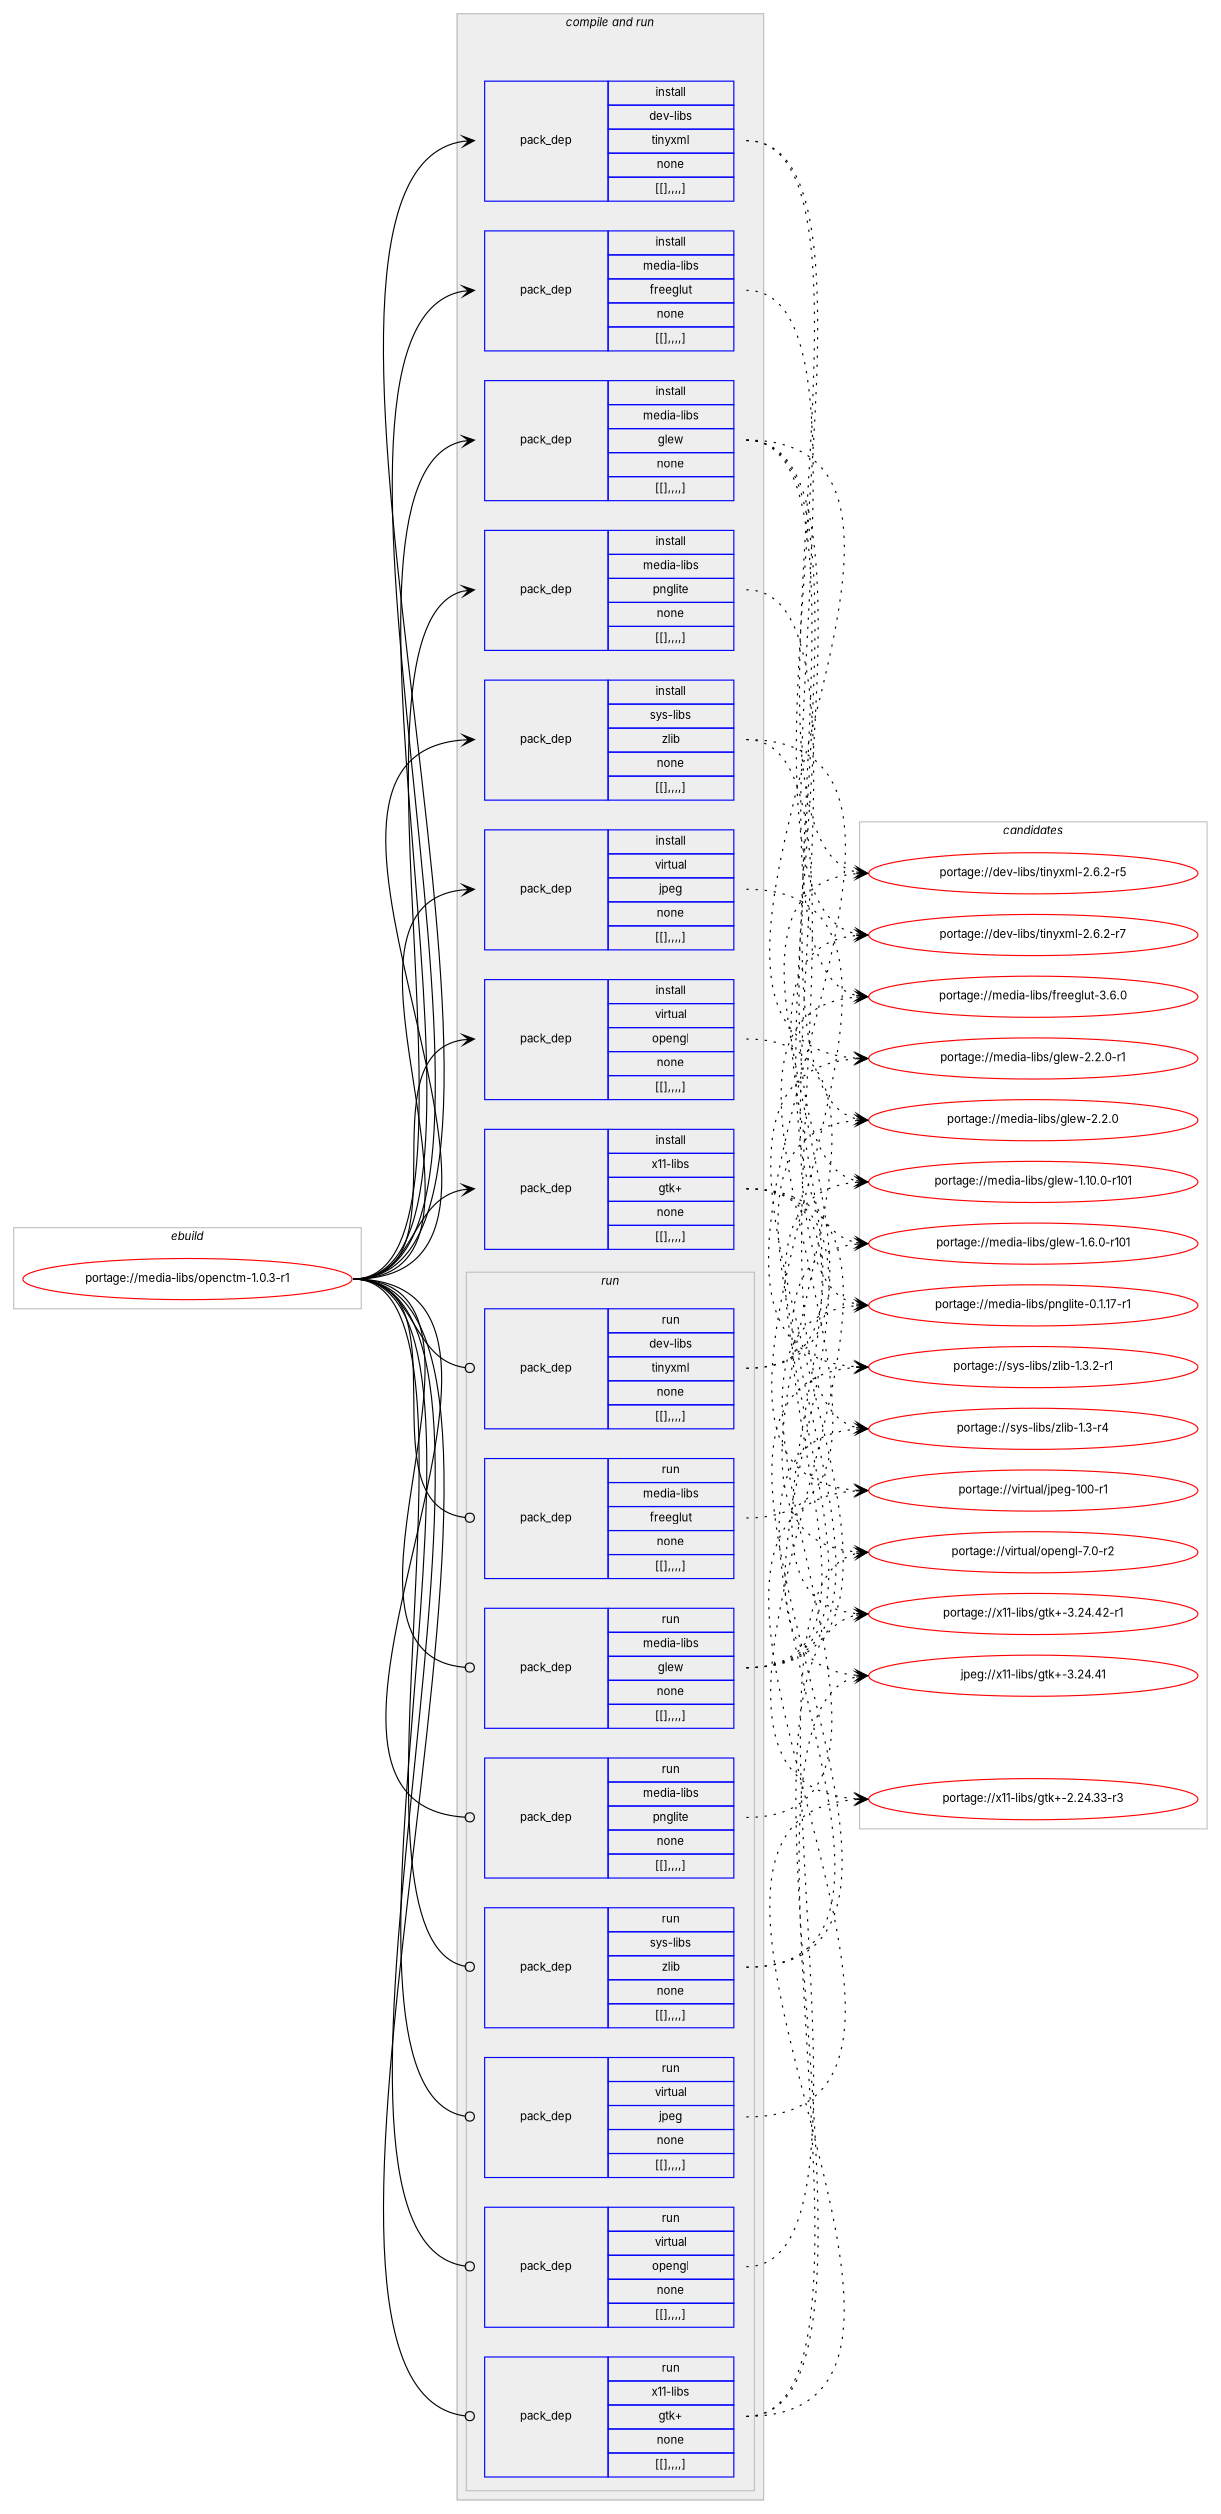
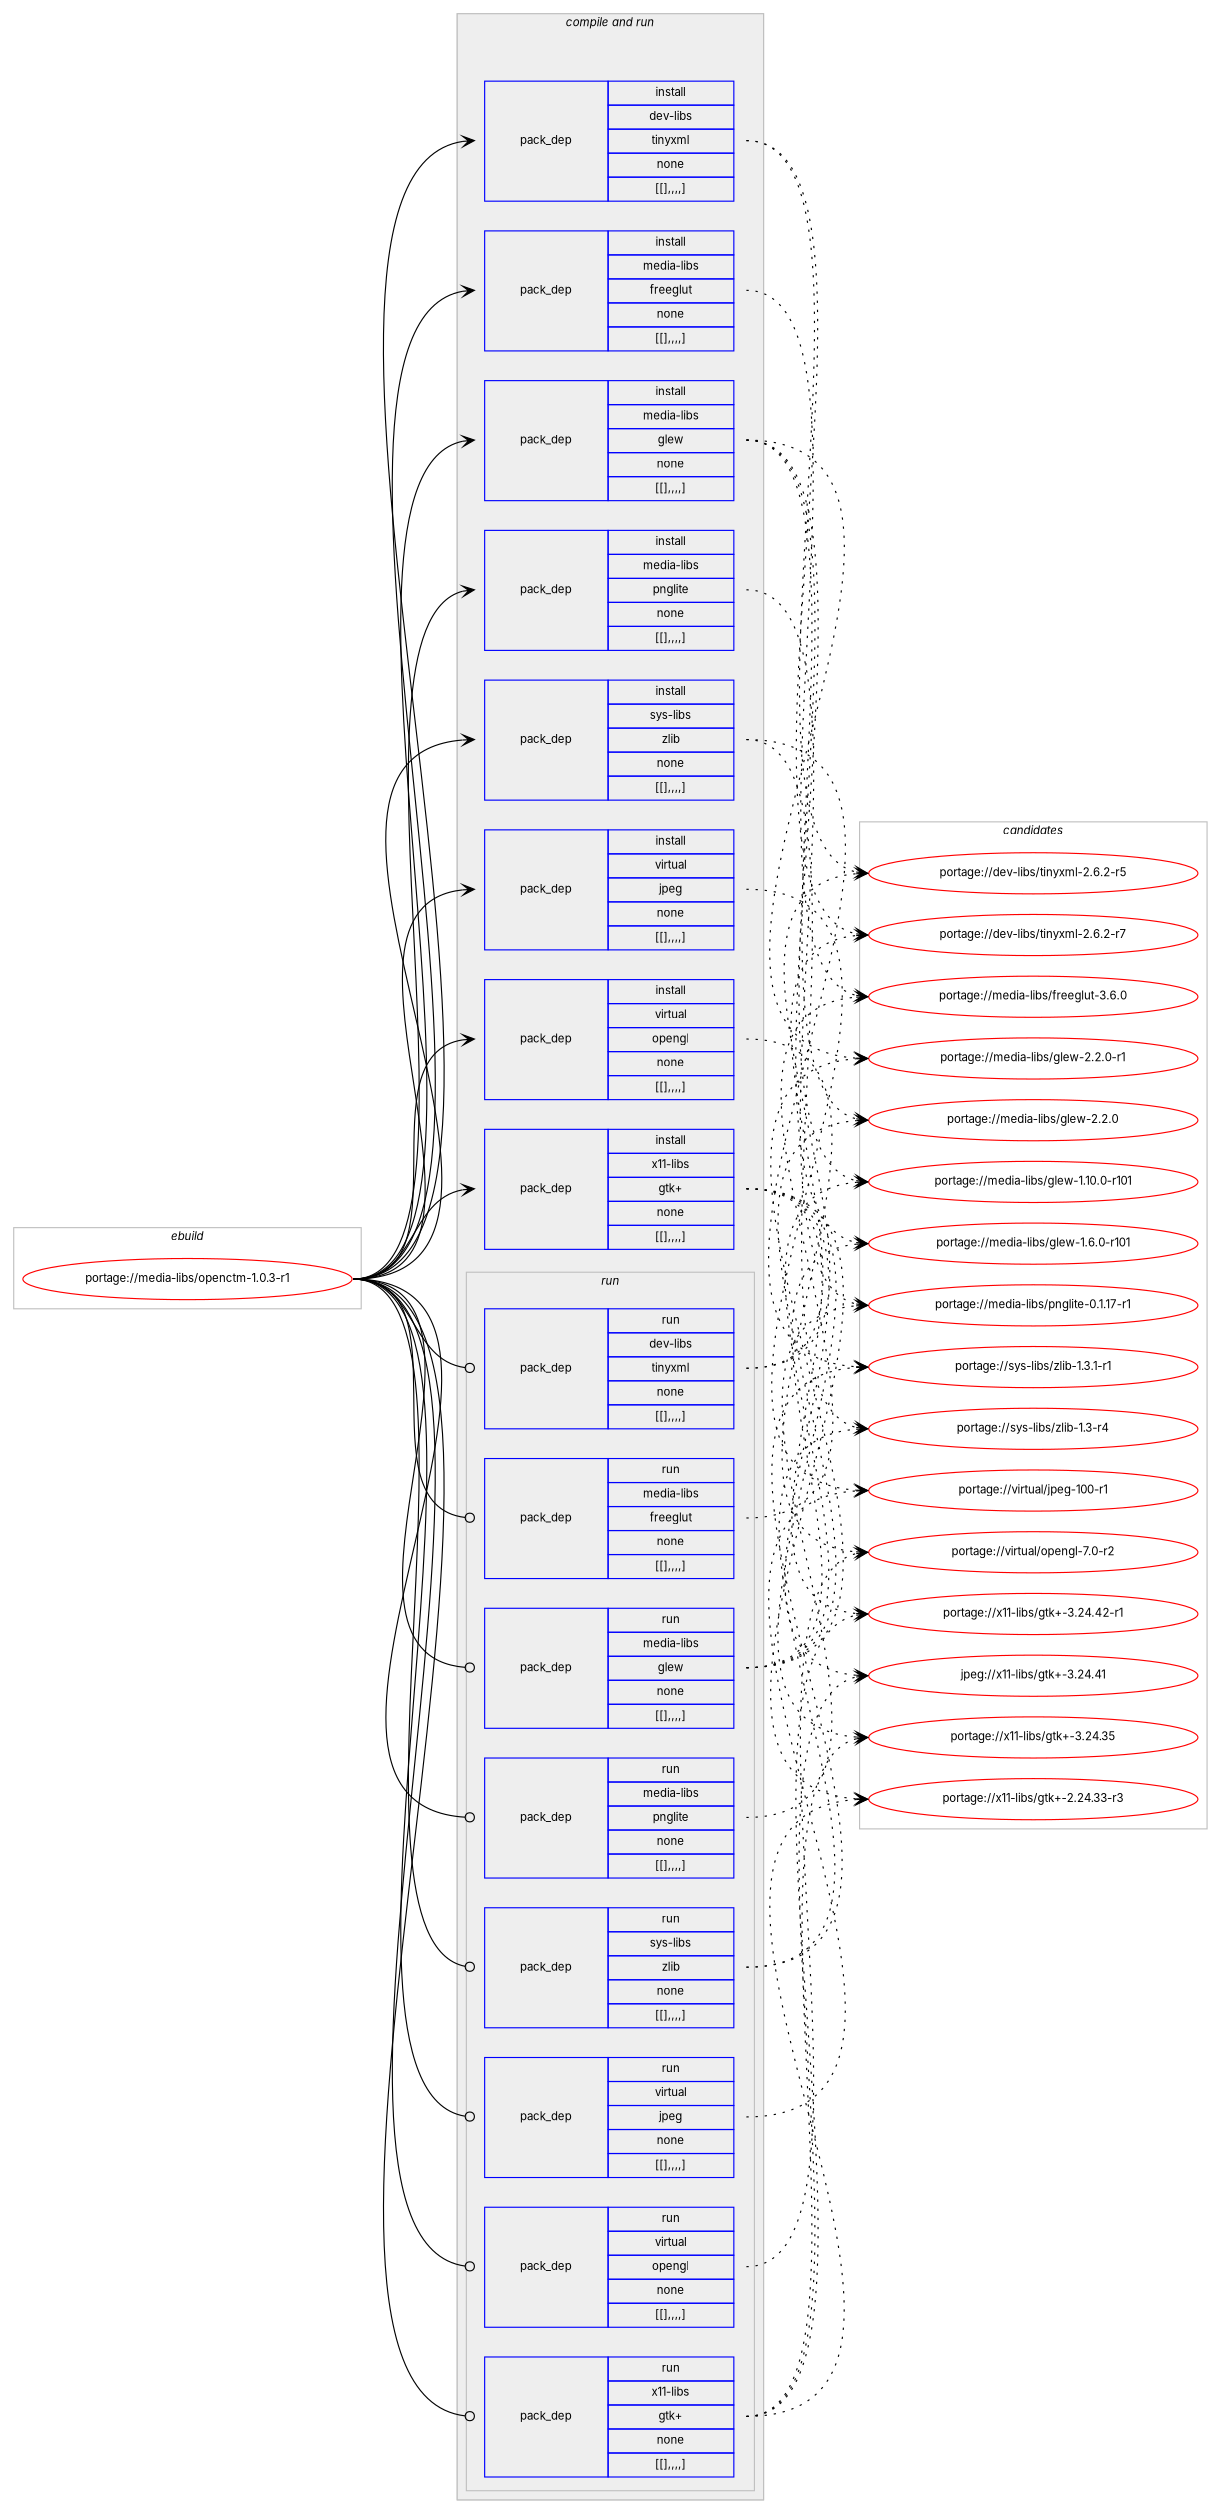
(1033, 1367) -> (1033, 1367)
none -> (1033, 1737)
